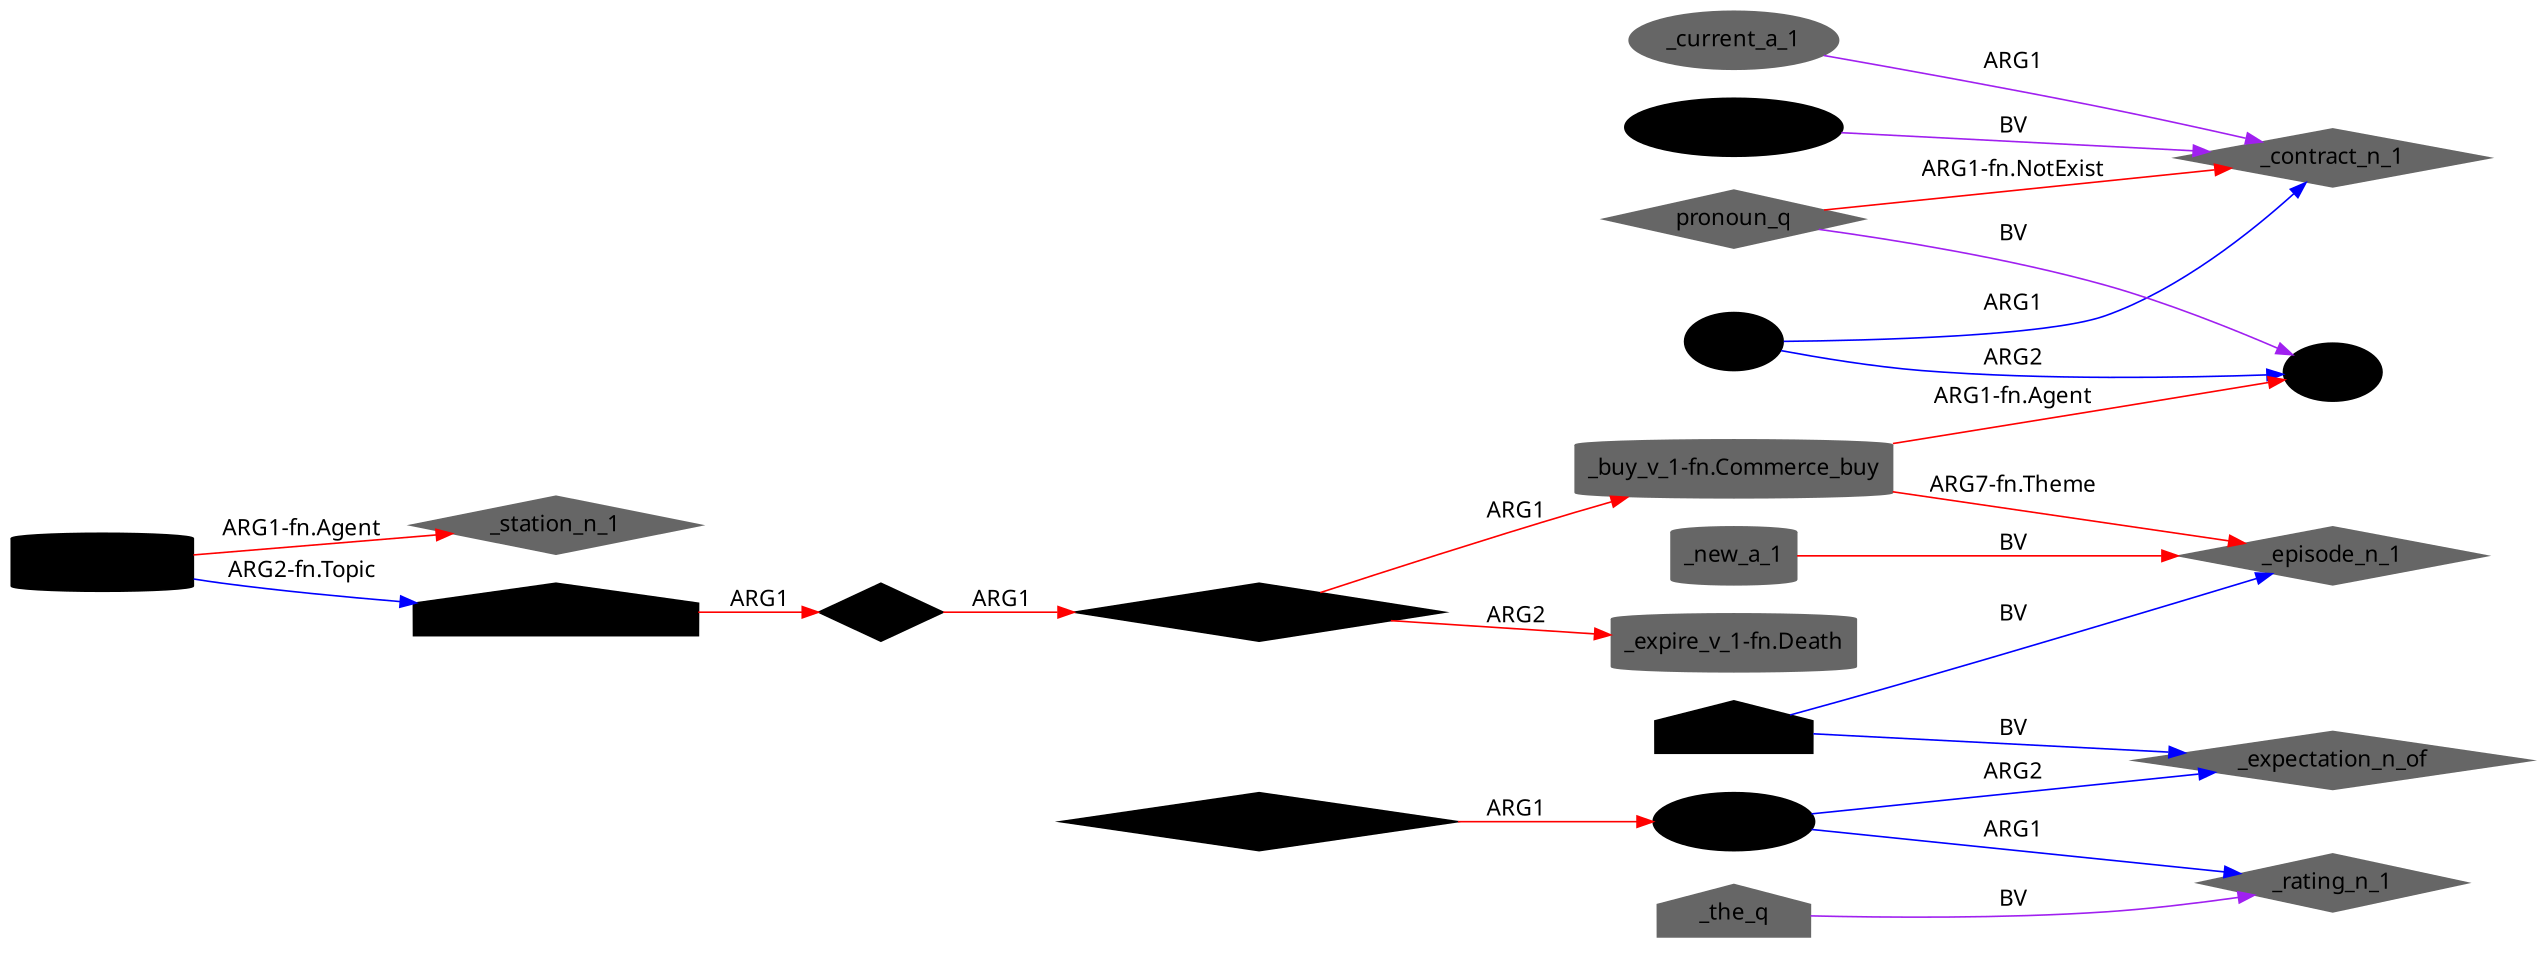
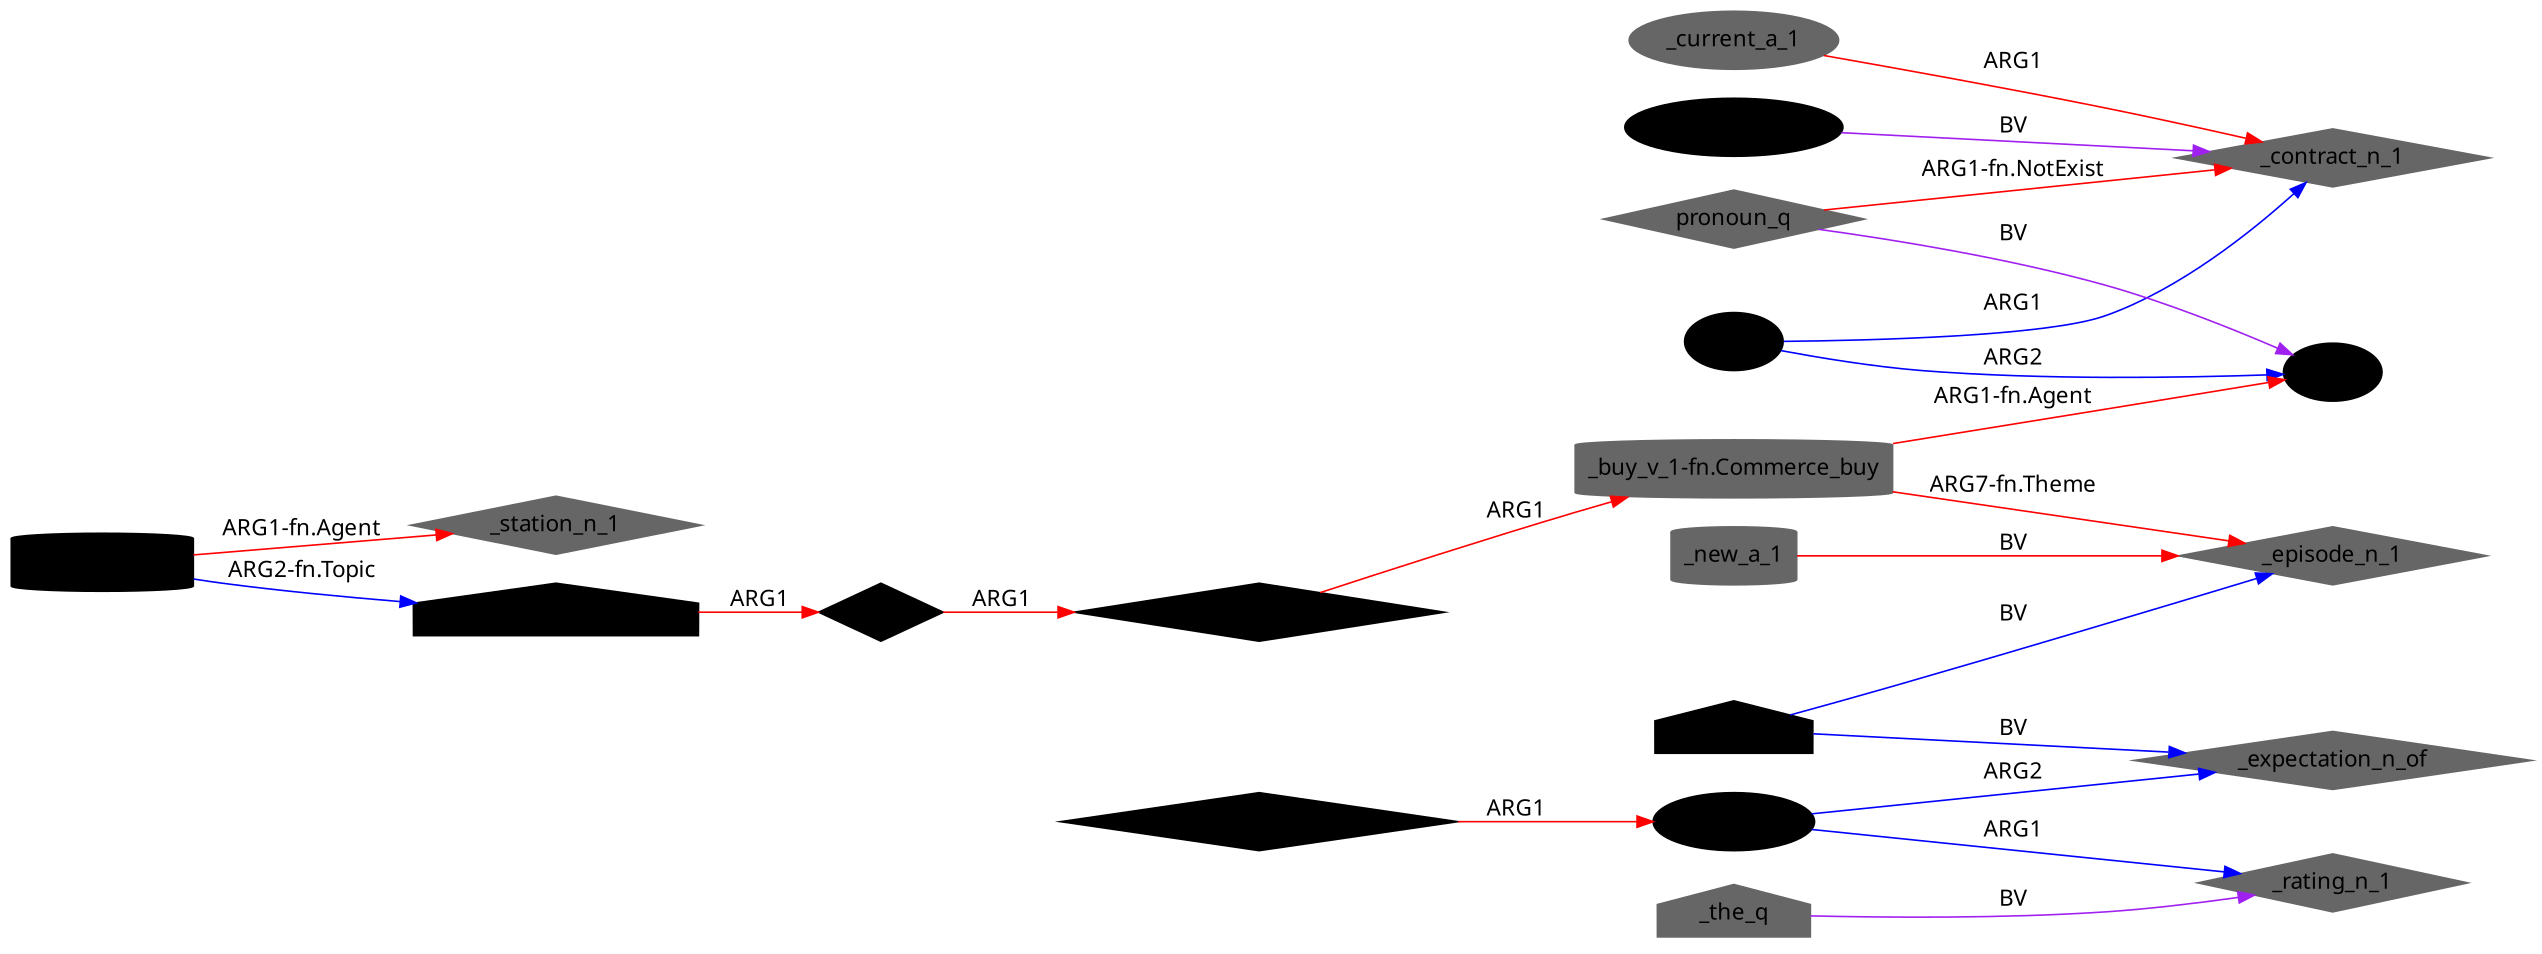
(2035, 94) -> (2035, 94)
(1734, 643) -> none
